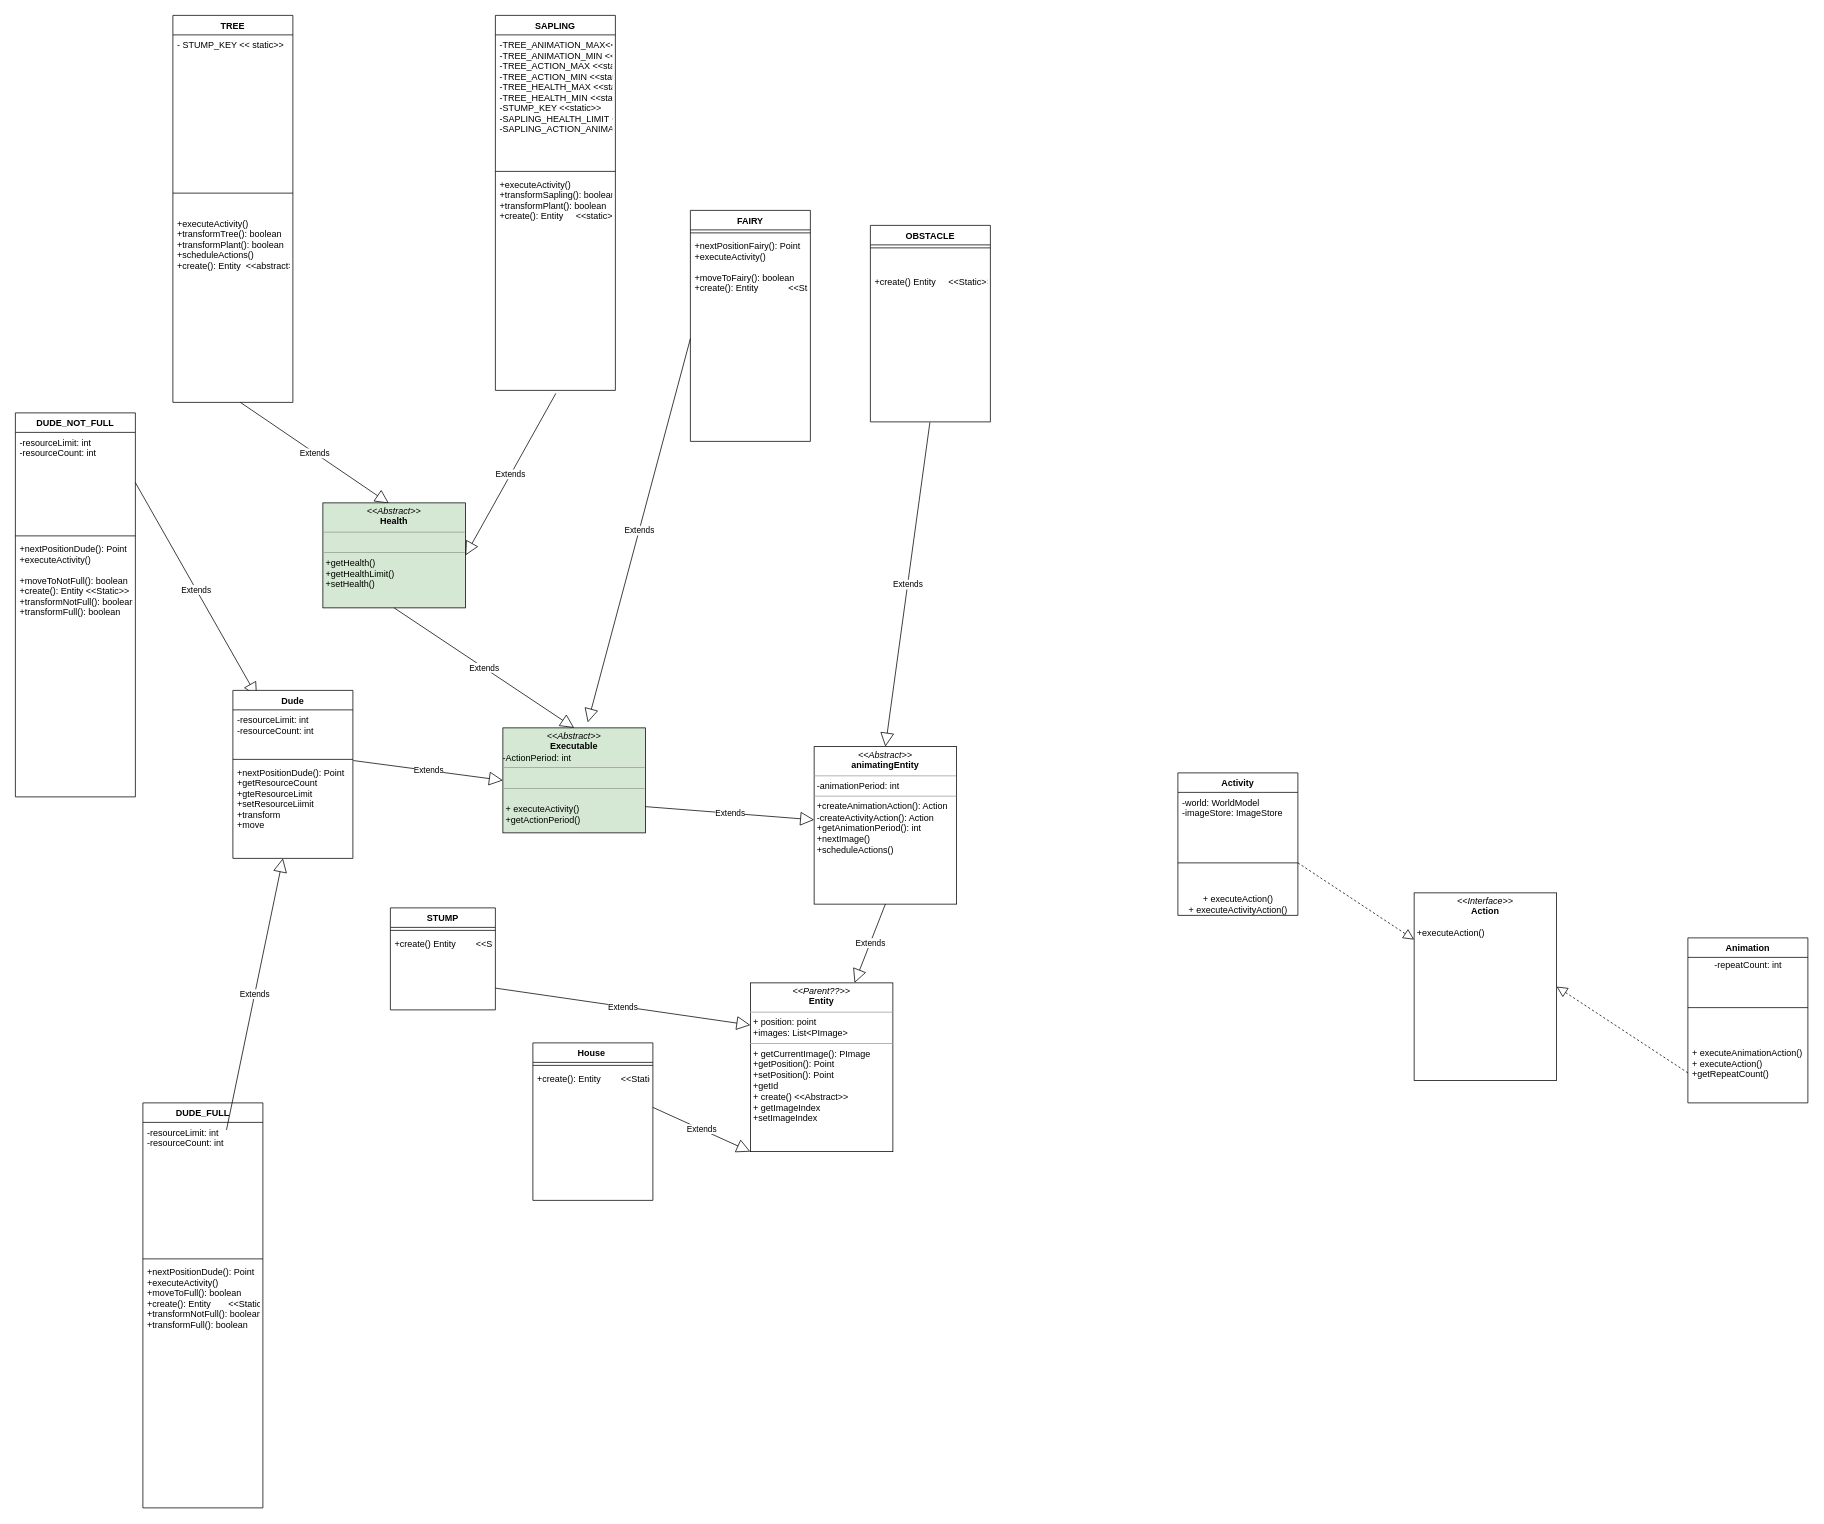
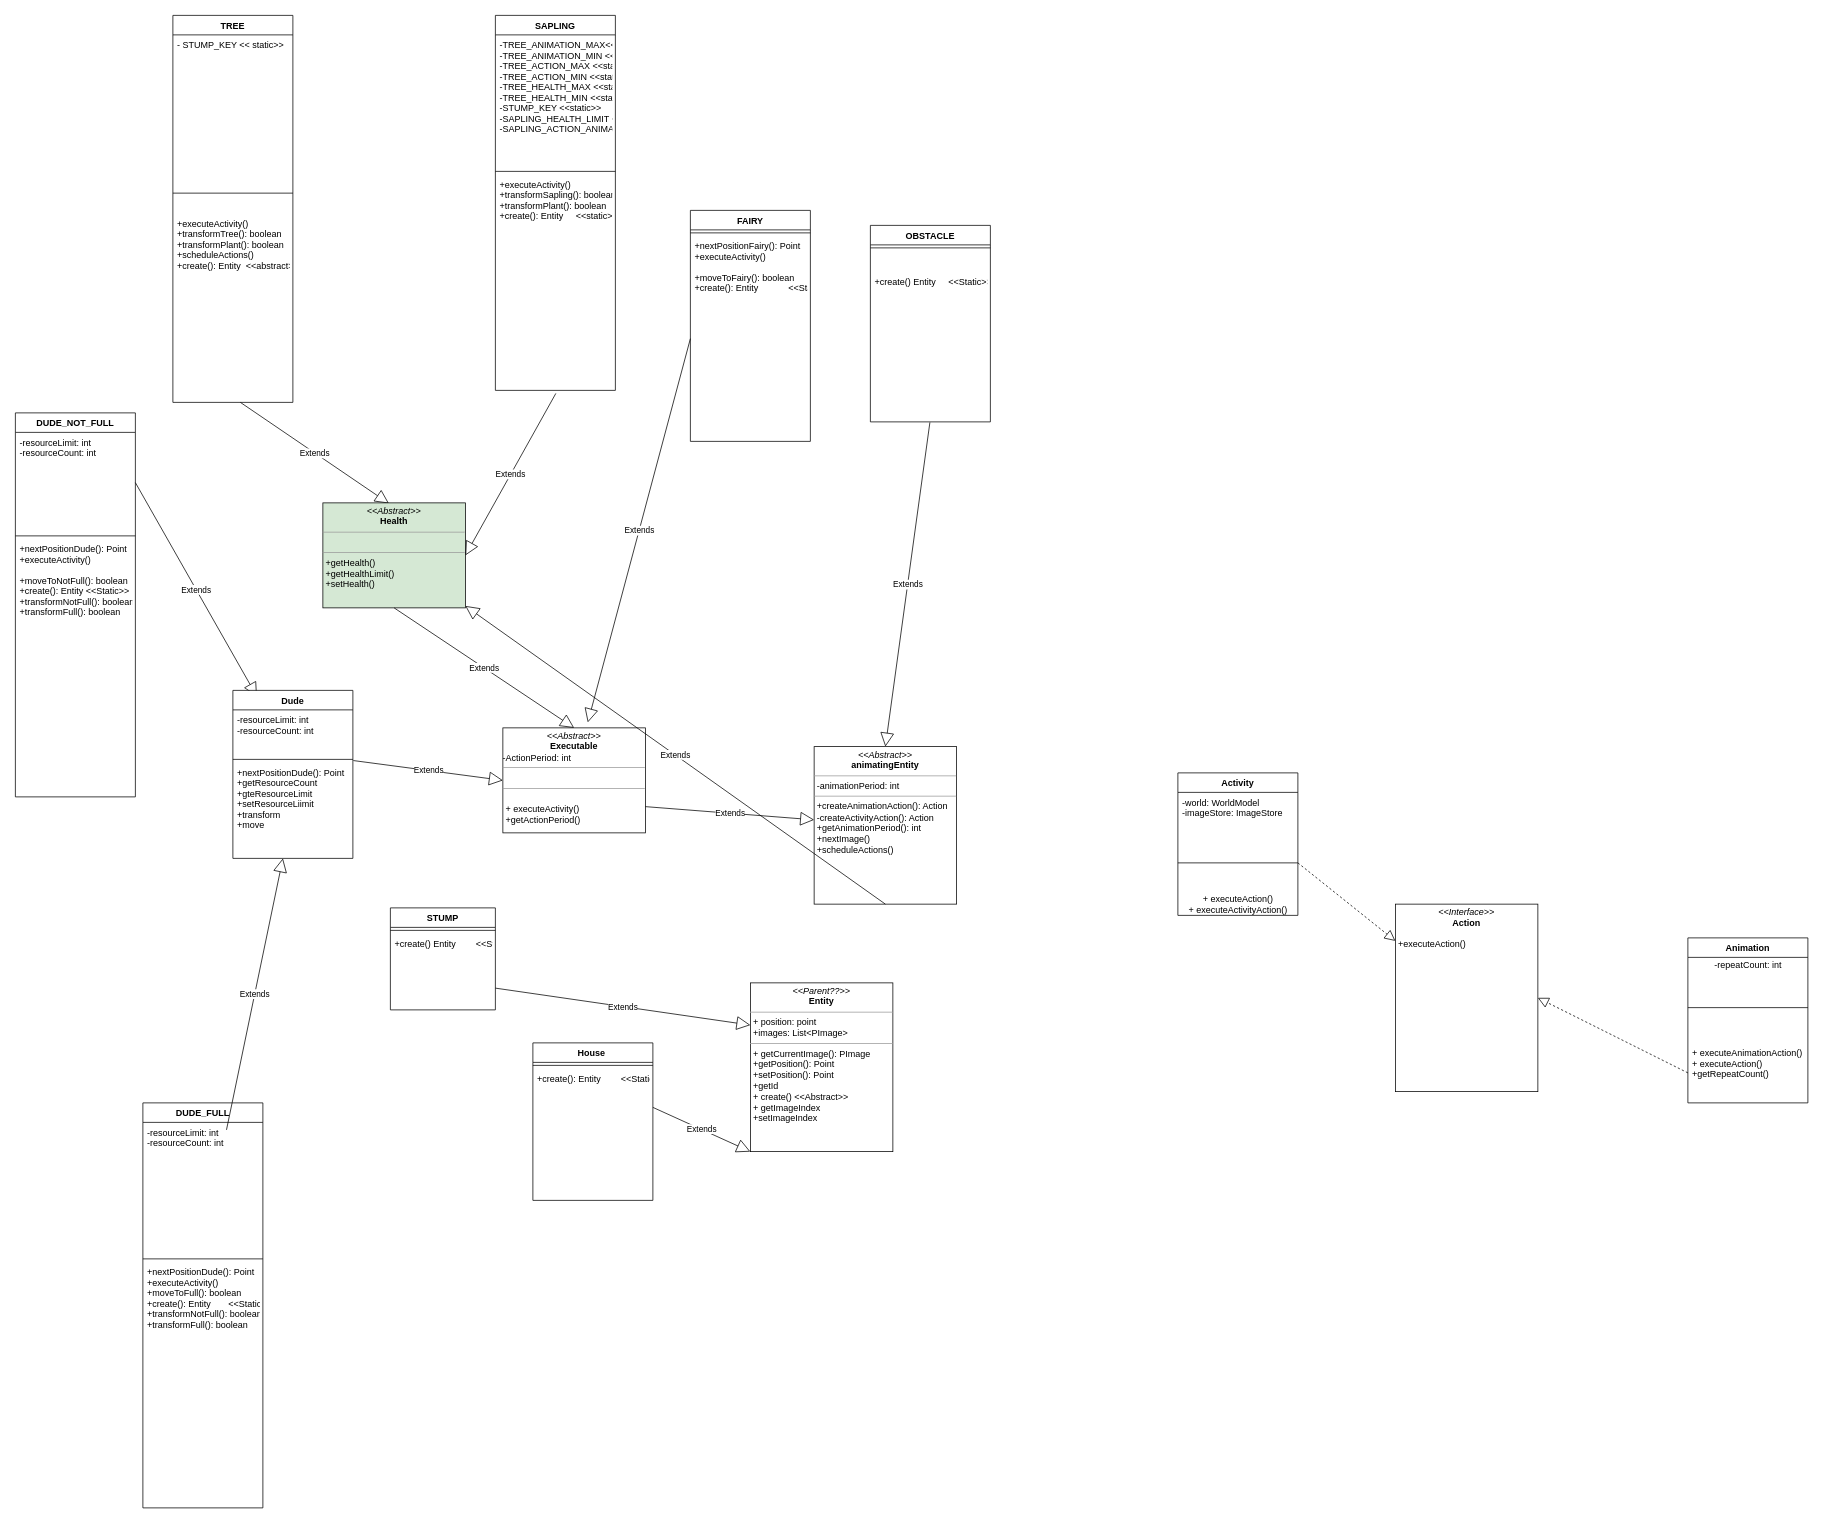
(574, 780) -> (574, 780)
(872, 937) -> (681, 759)
(1485, 987) -> (1467, 998)
